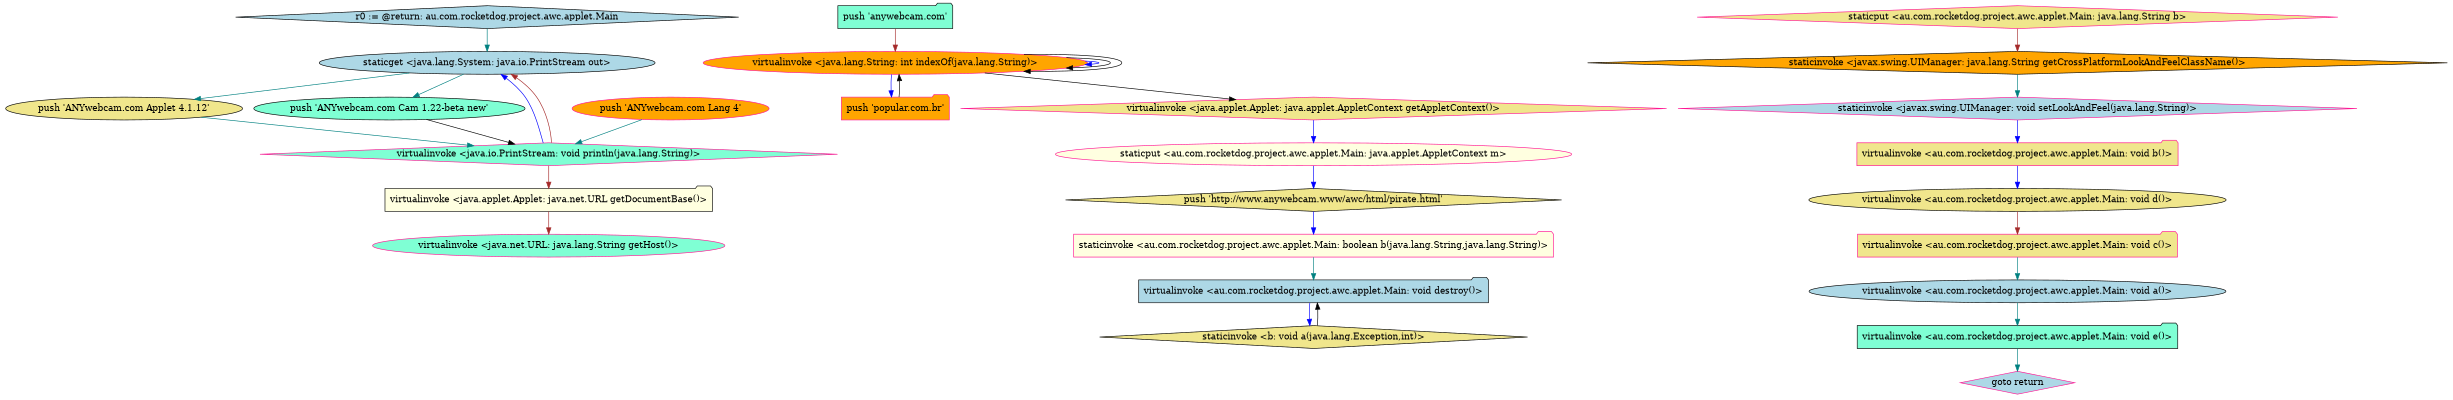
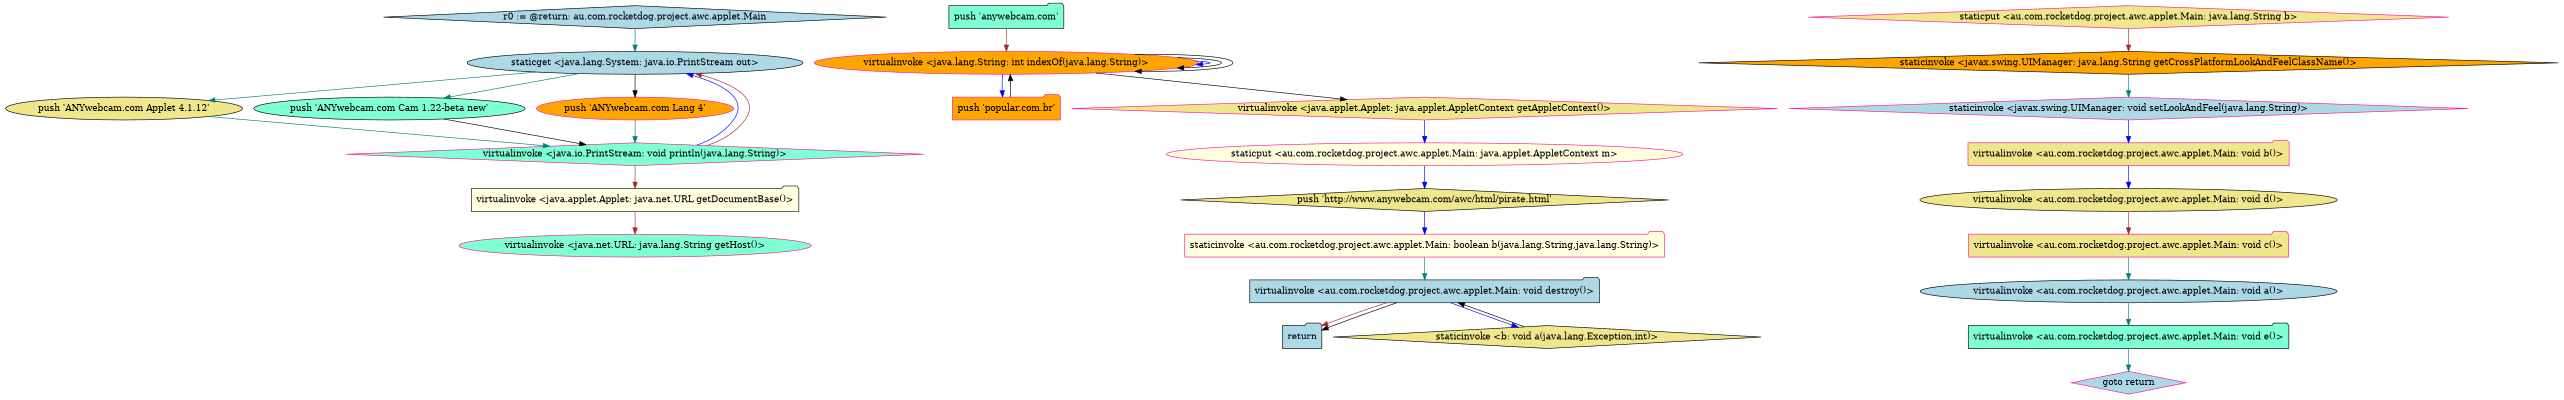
none -> (635, 83)
(1314, 200) -> (1425, 200)
none -> (1302, 337)
